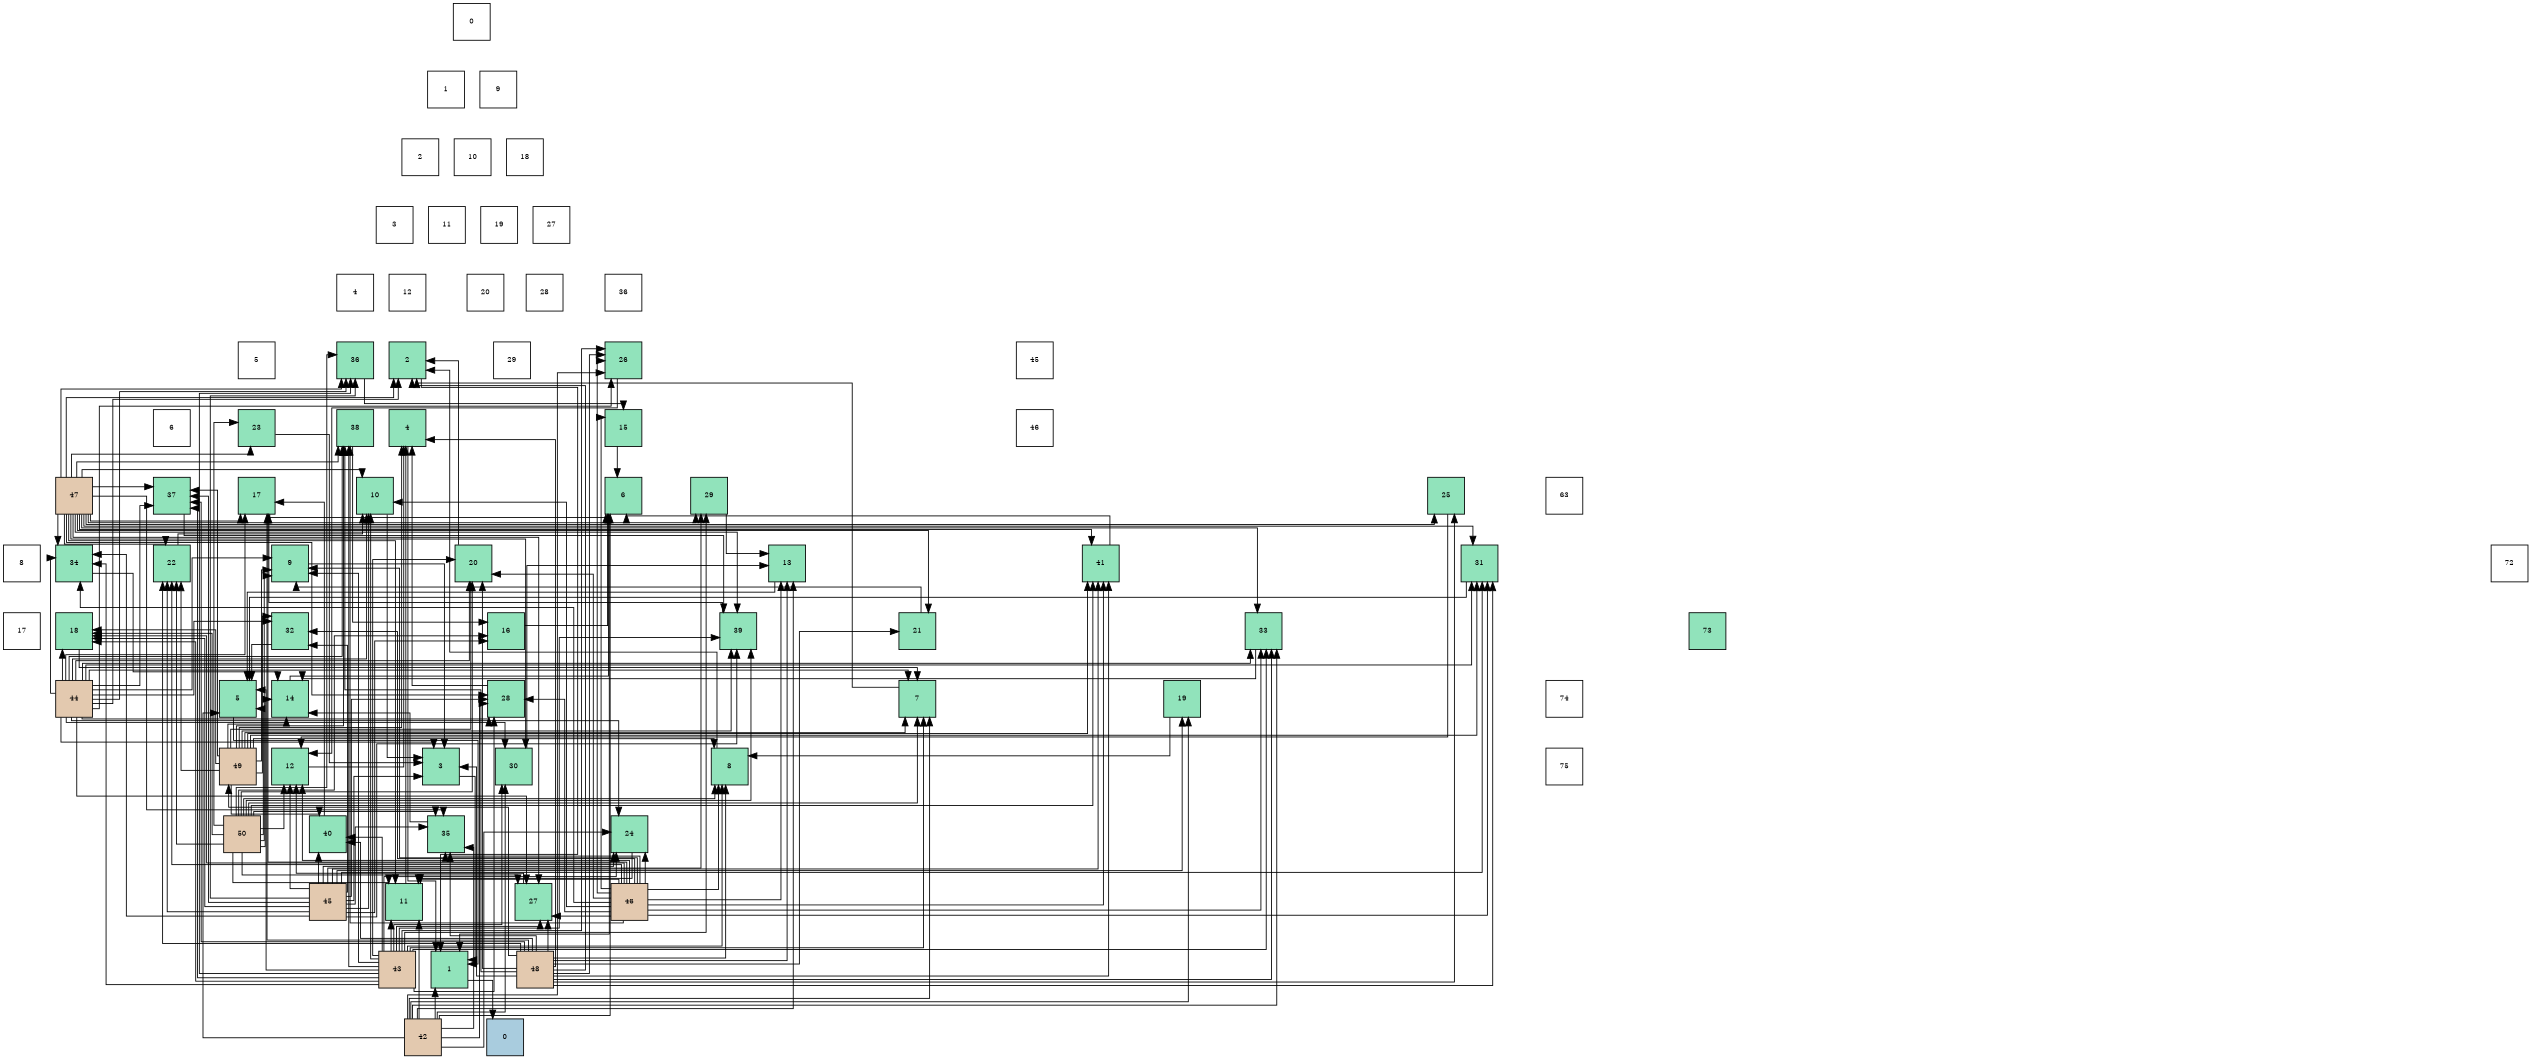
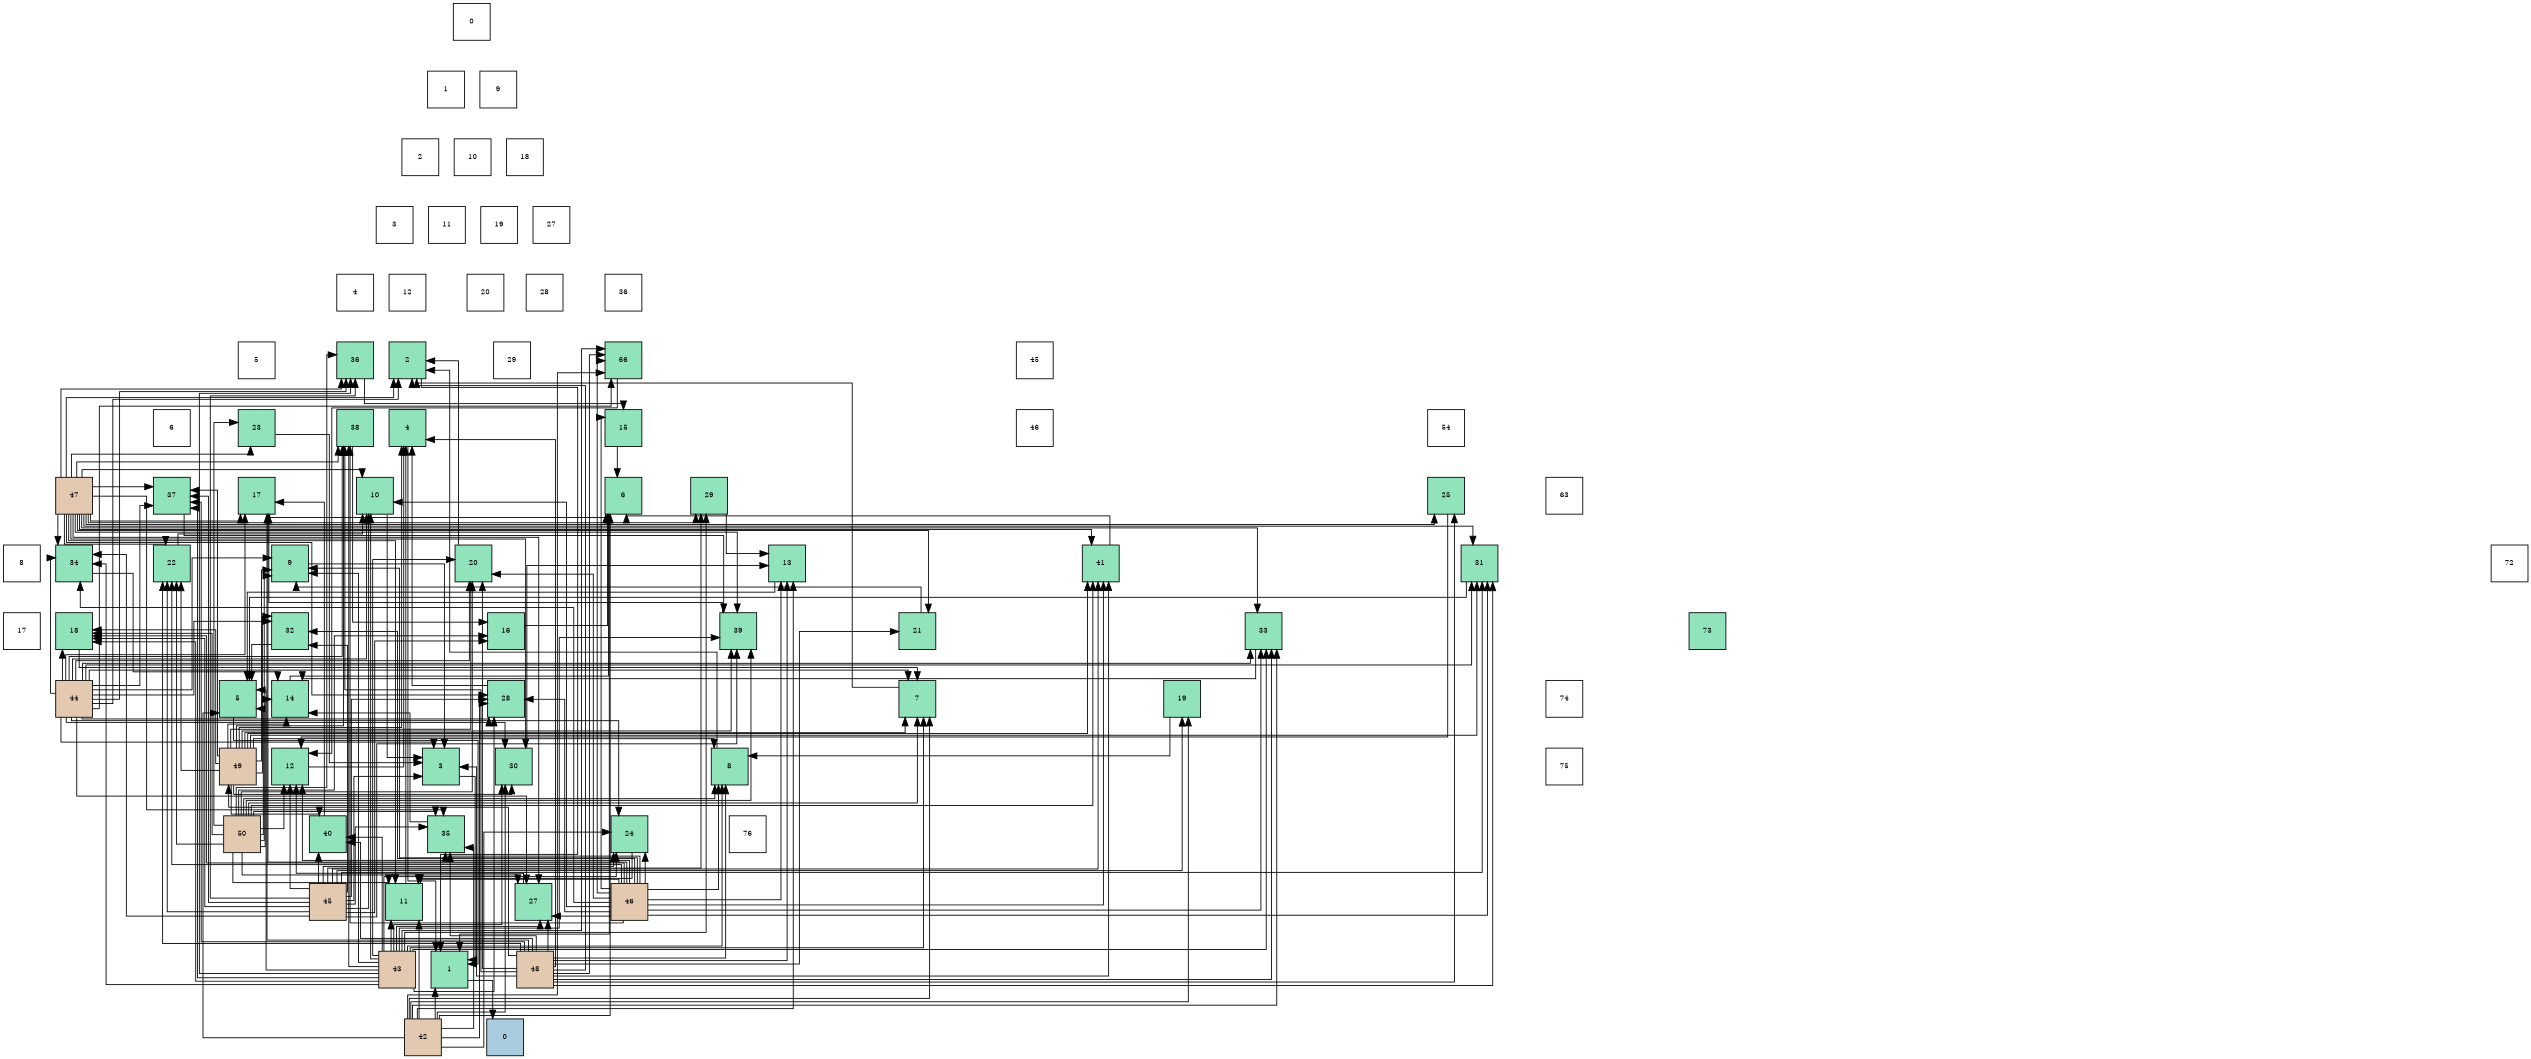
(623, 360) -> (623, 360)
none -> (1446, 428)
none -> (369, 794)
none -> (748, 834)
